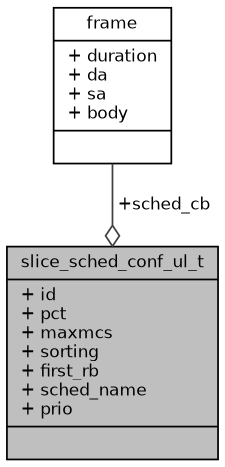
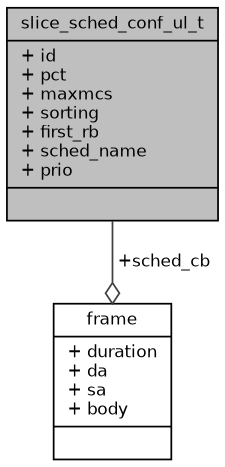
(112, 195) -> (112, 252)
